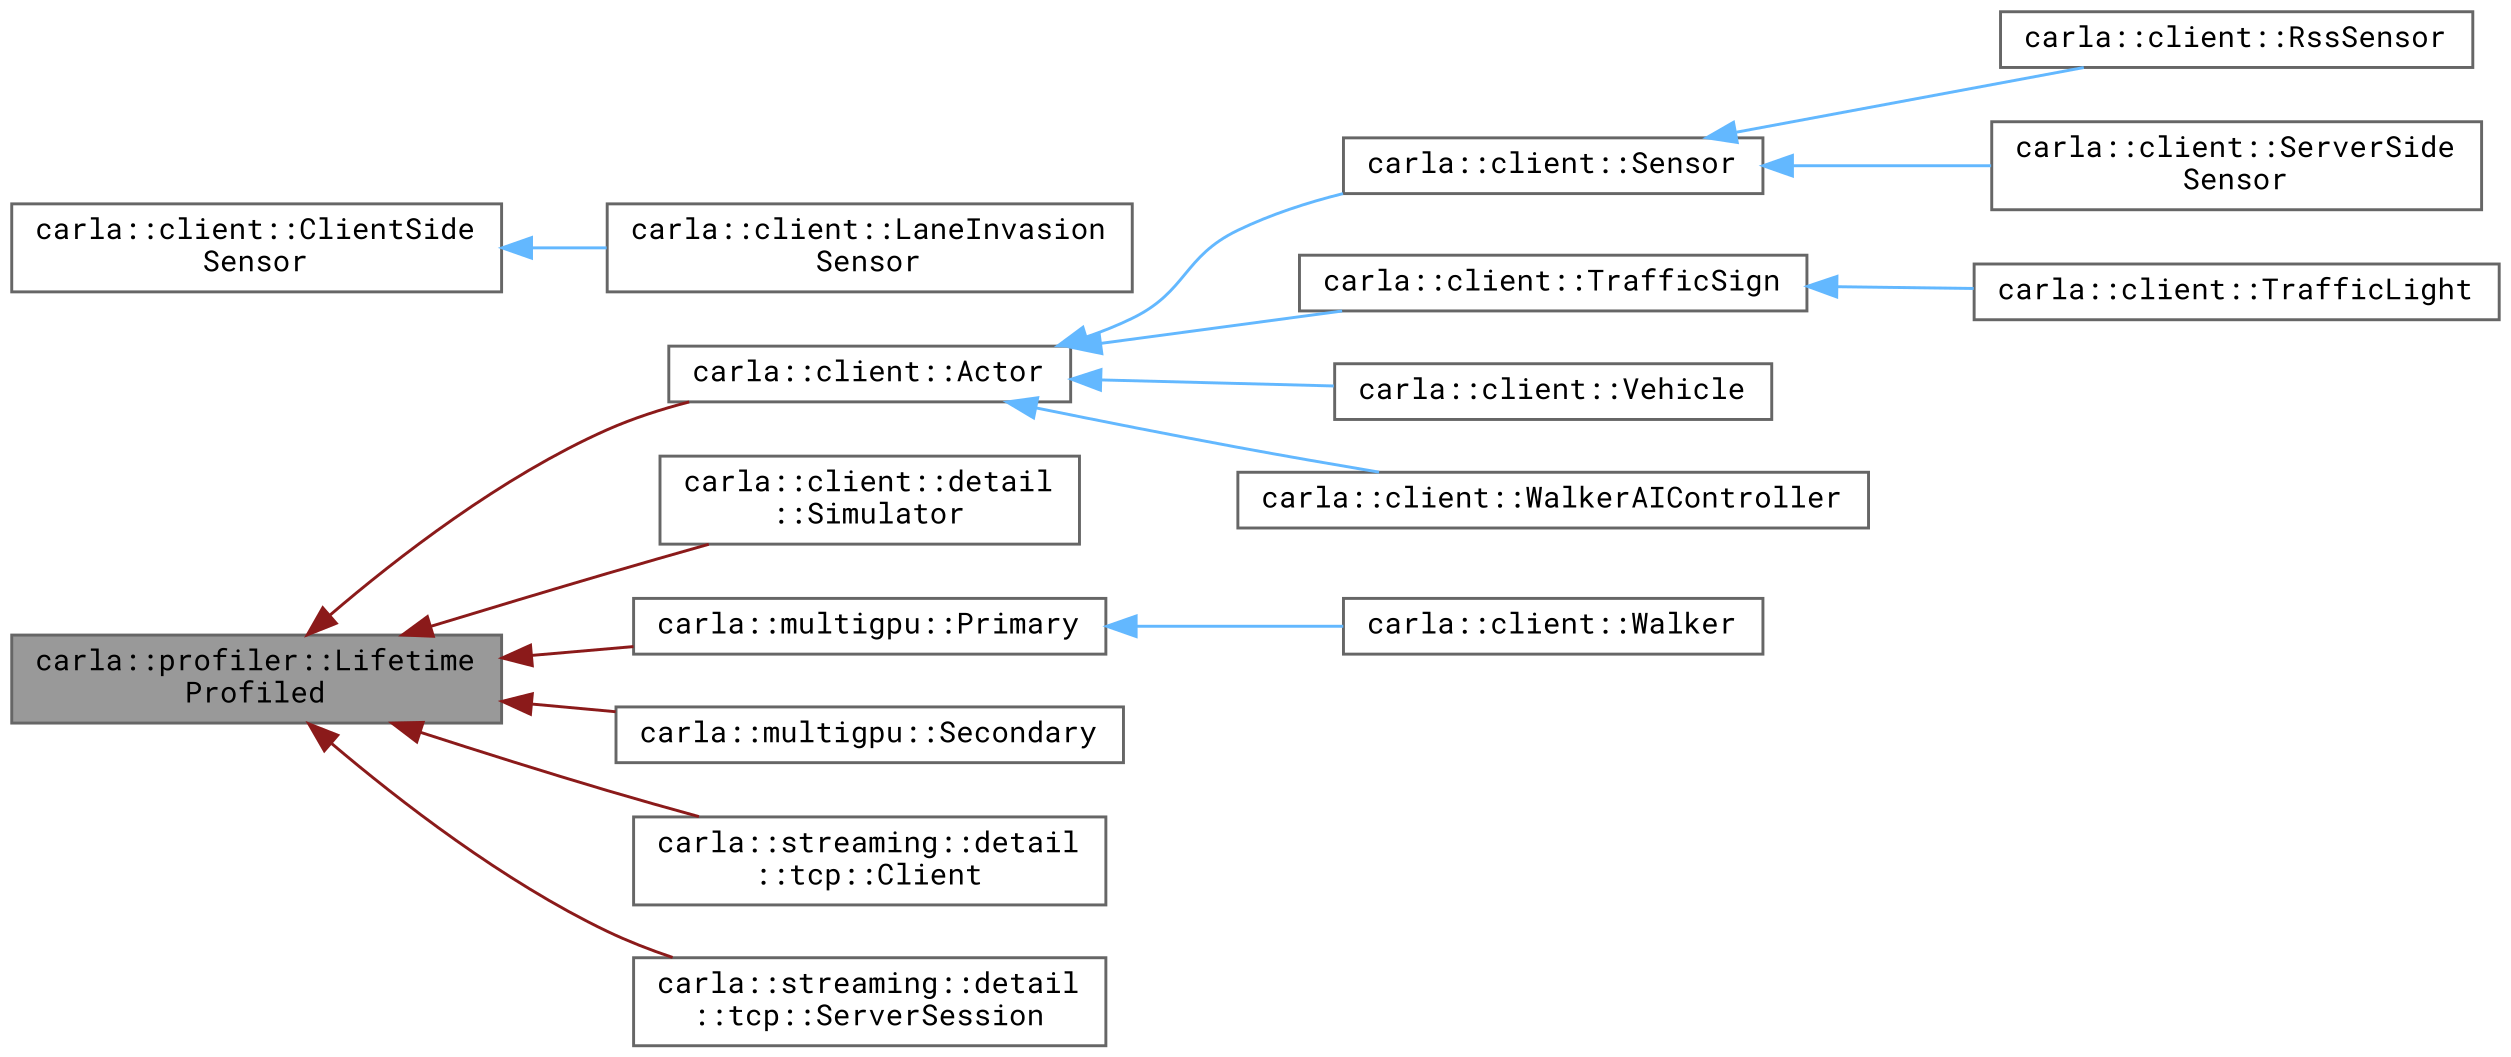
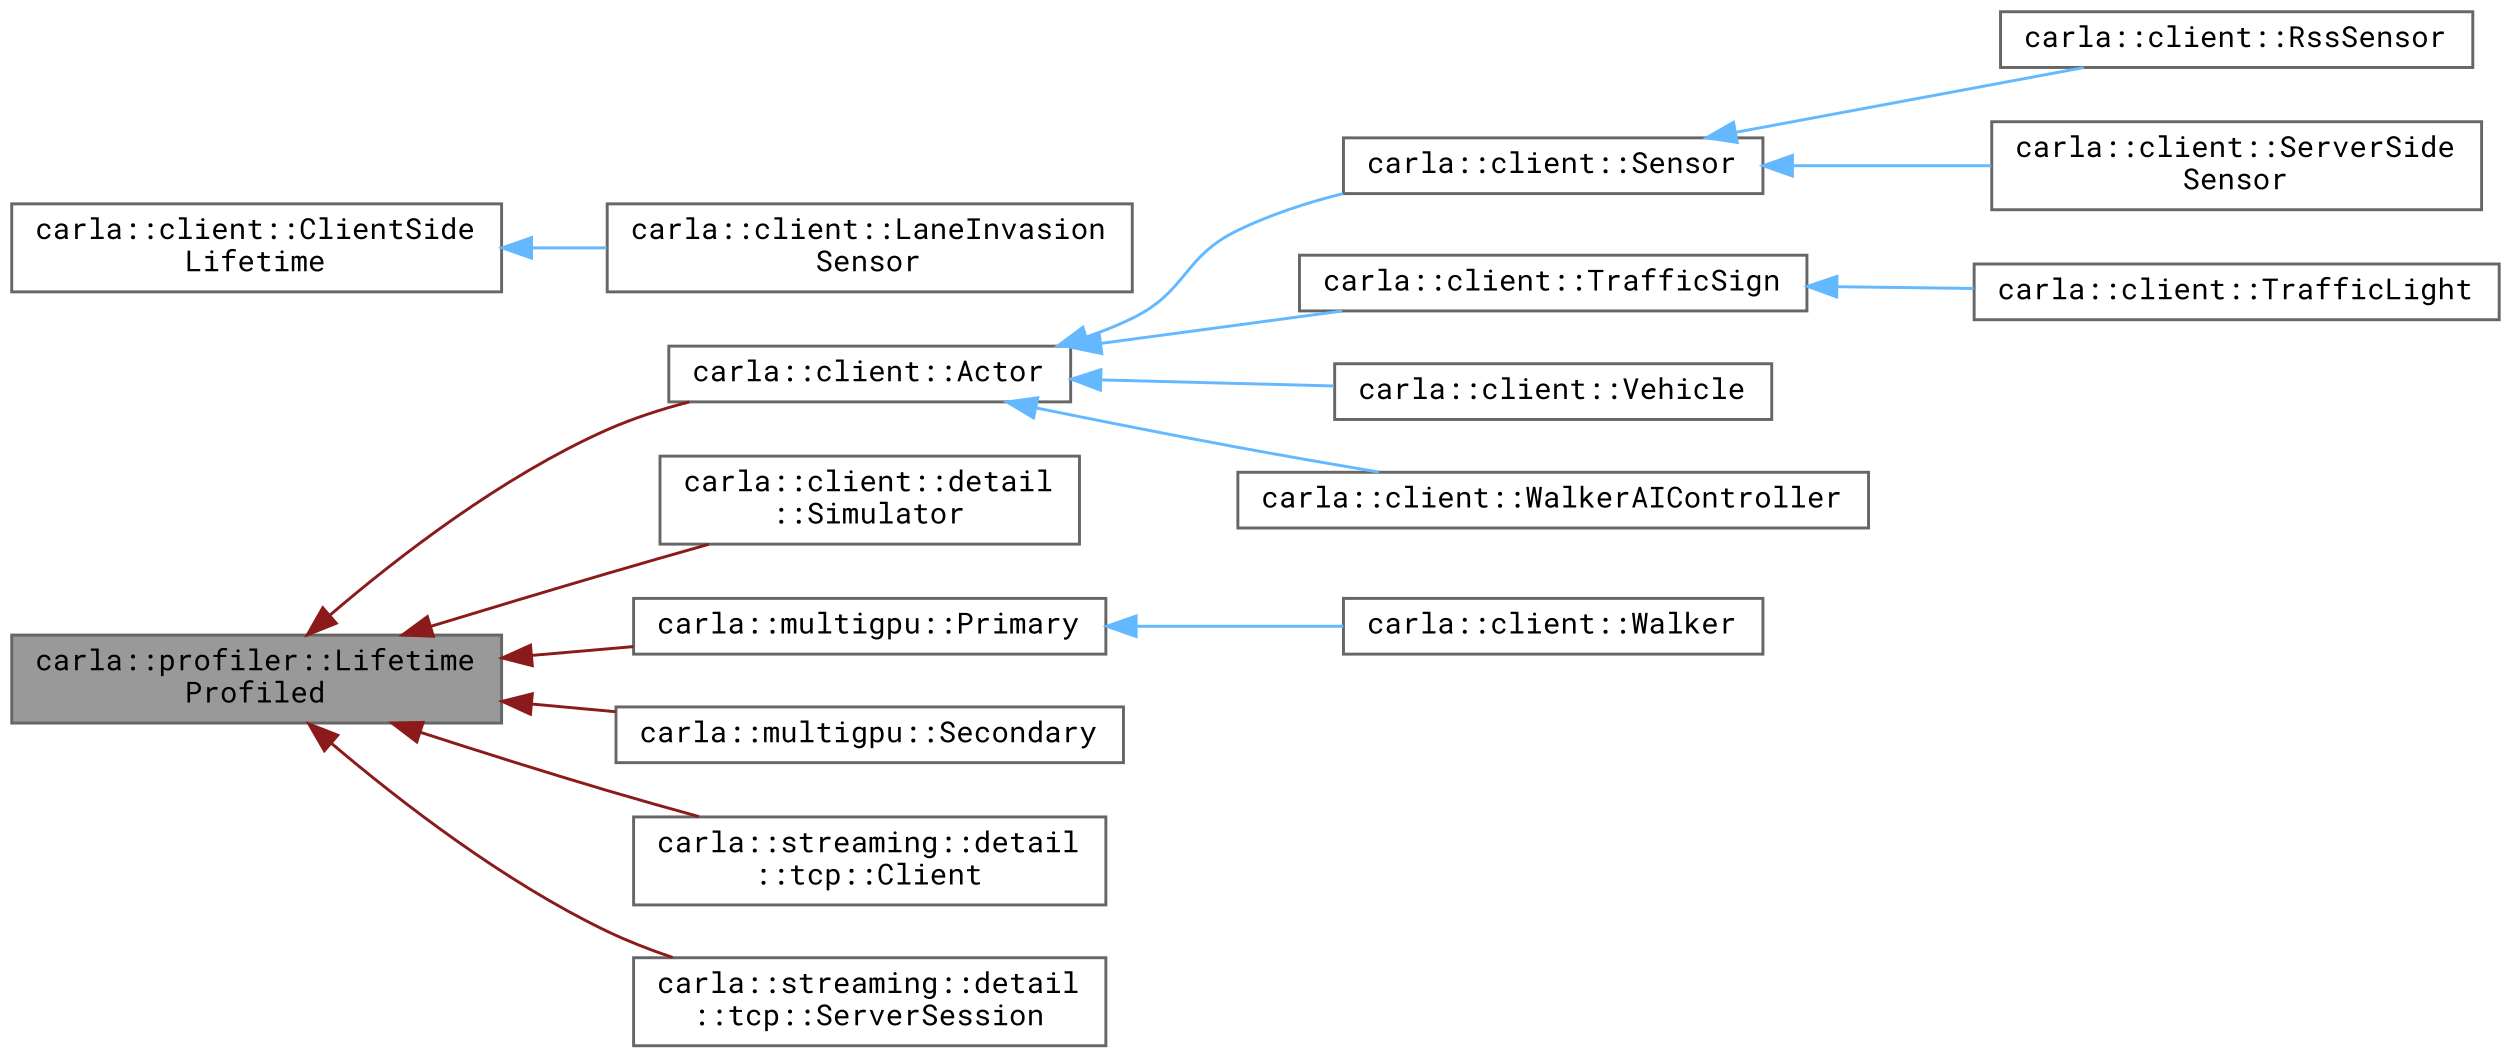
(257, 248) -> (257, 248)
